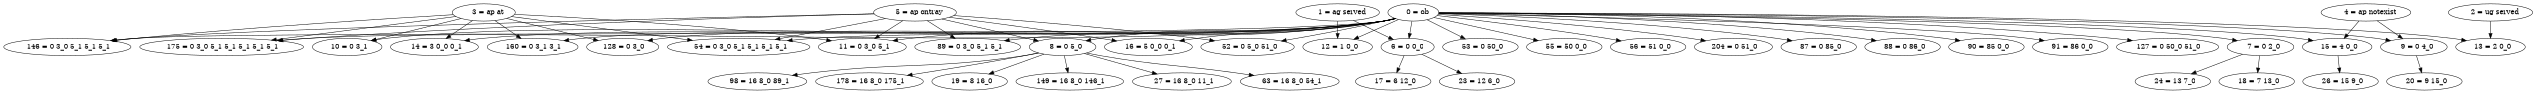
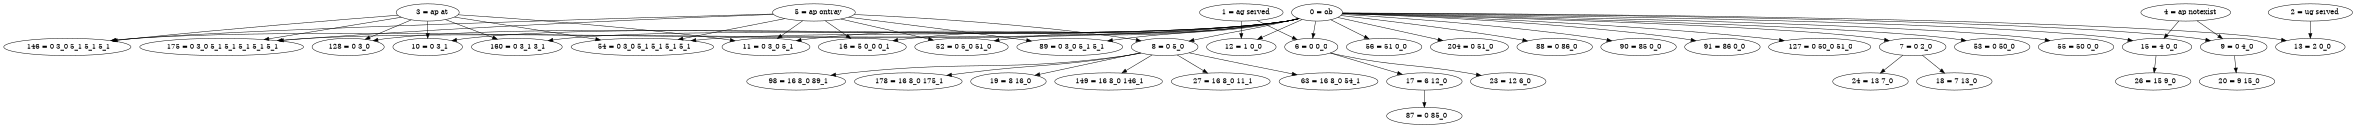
(1613, 23) -> (1424, 96)
(434, 47) -> none
